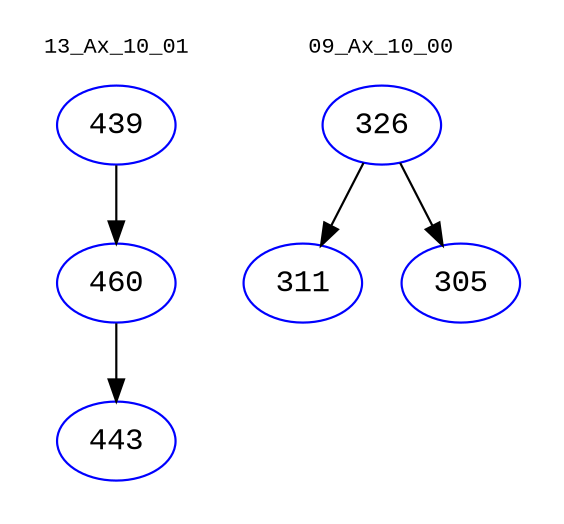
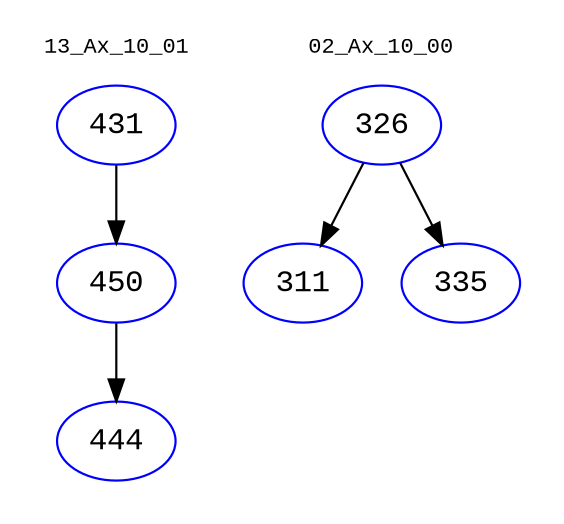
(382, 47) -> (382, 47)
(116, 125) -> (116, 125)
(116, 283) -> (116, 283)
(461, 283) -> (461, 283)
(116, 441) -> (116, 441)
